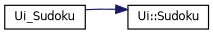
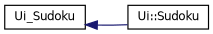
(100, 9) -> (113, 25)
